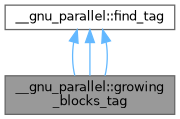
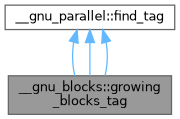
(90, 95) -> (90, 95)
